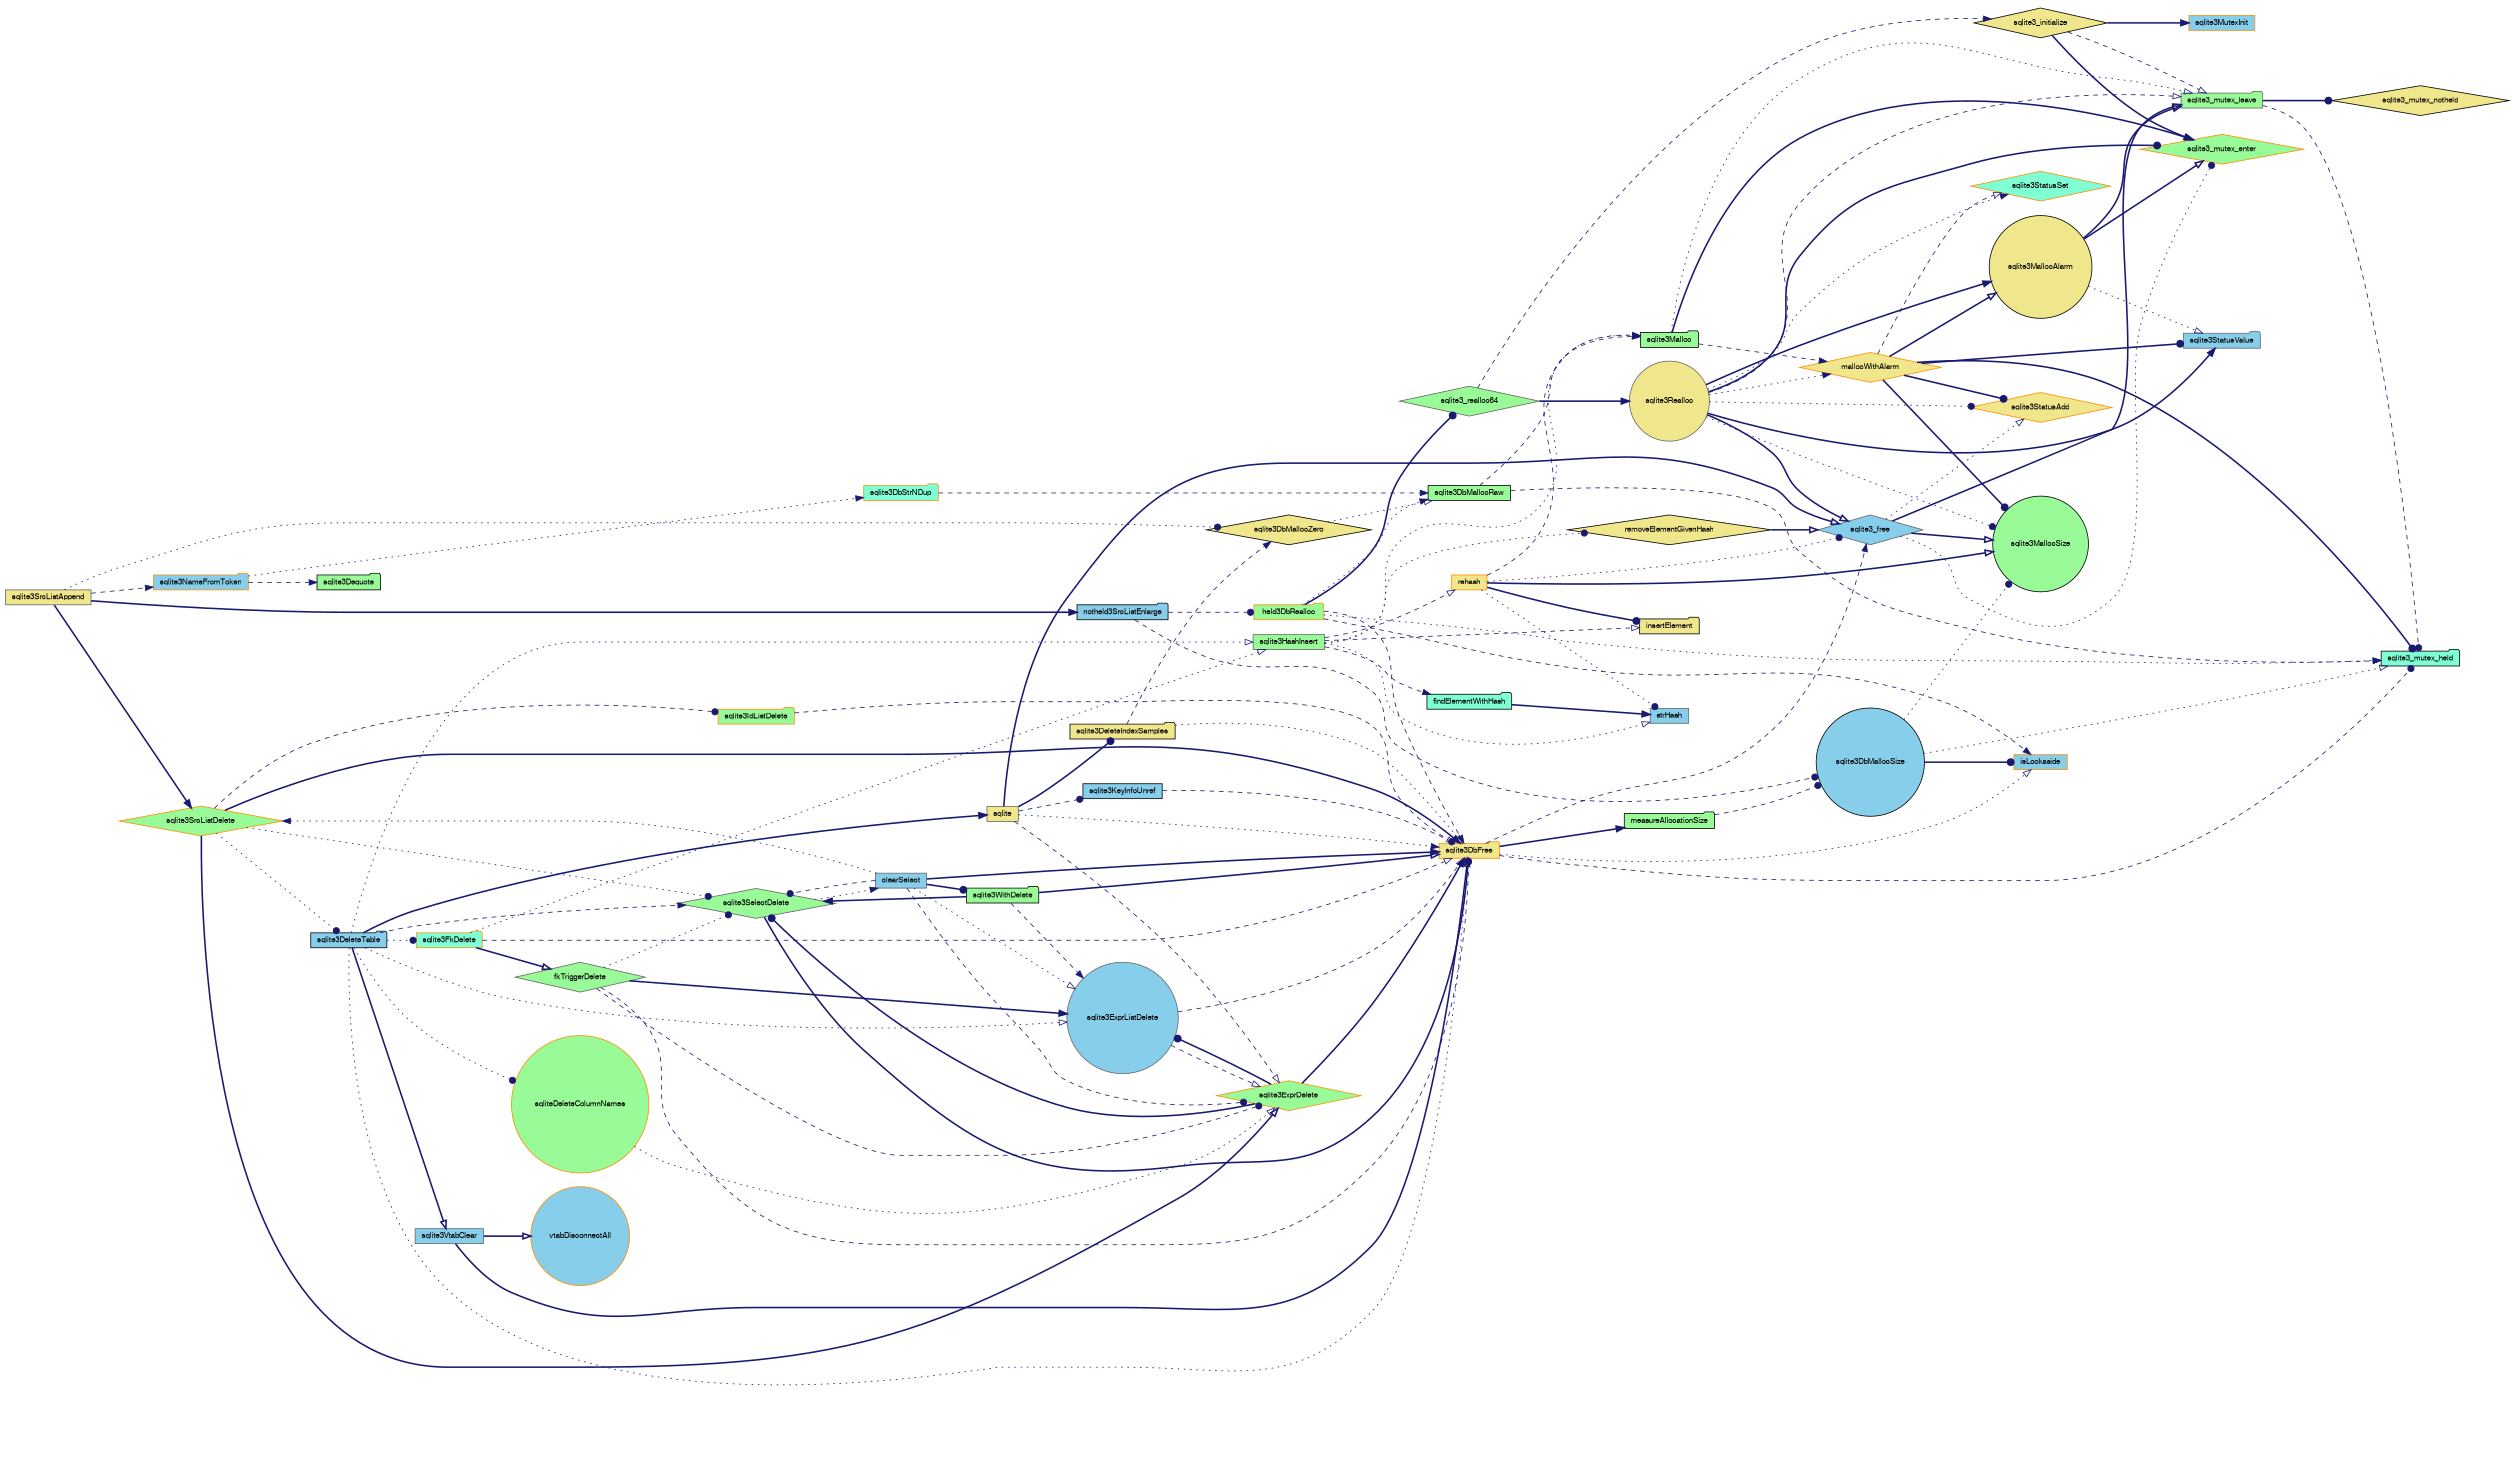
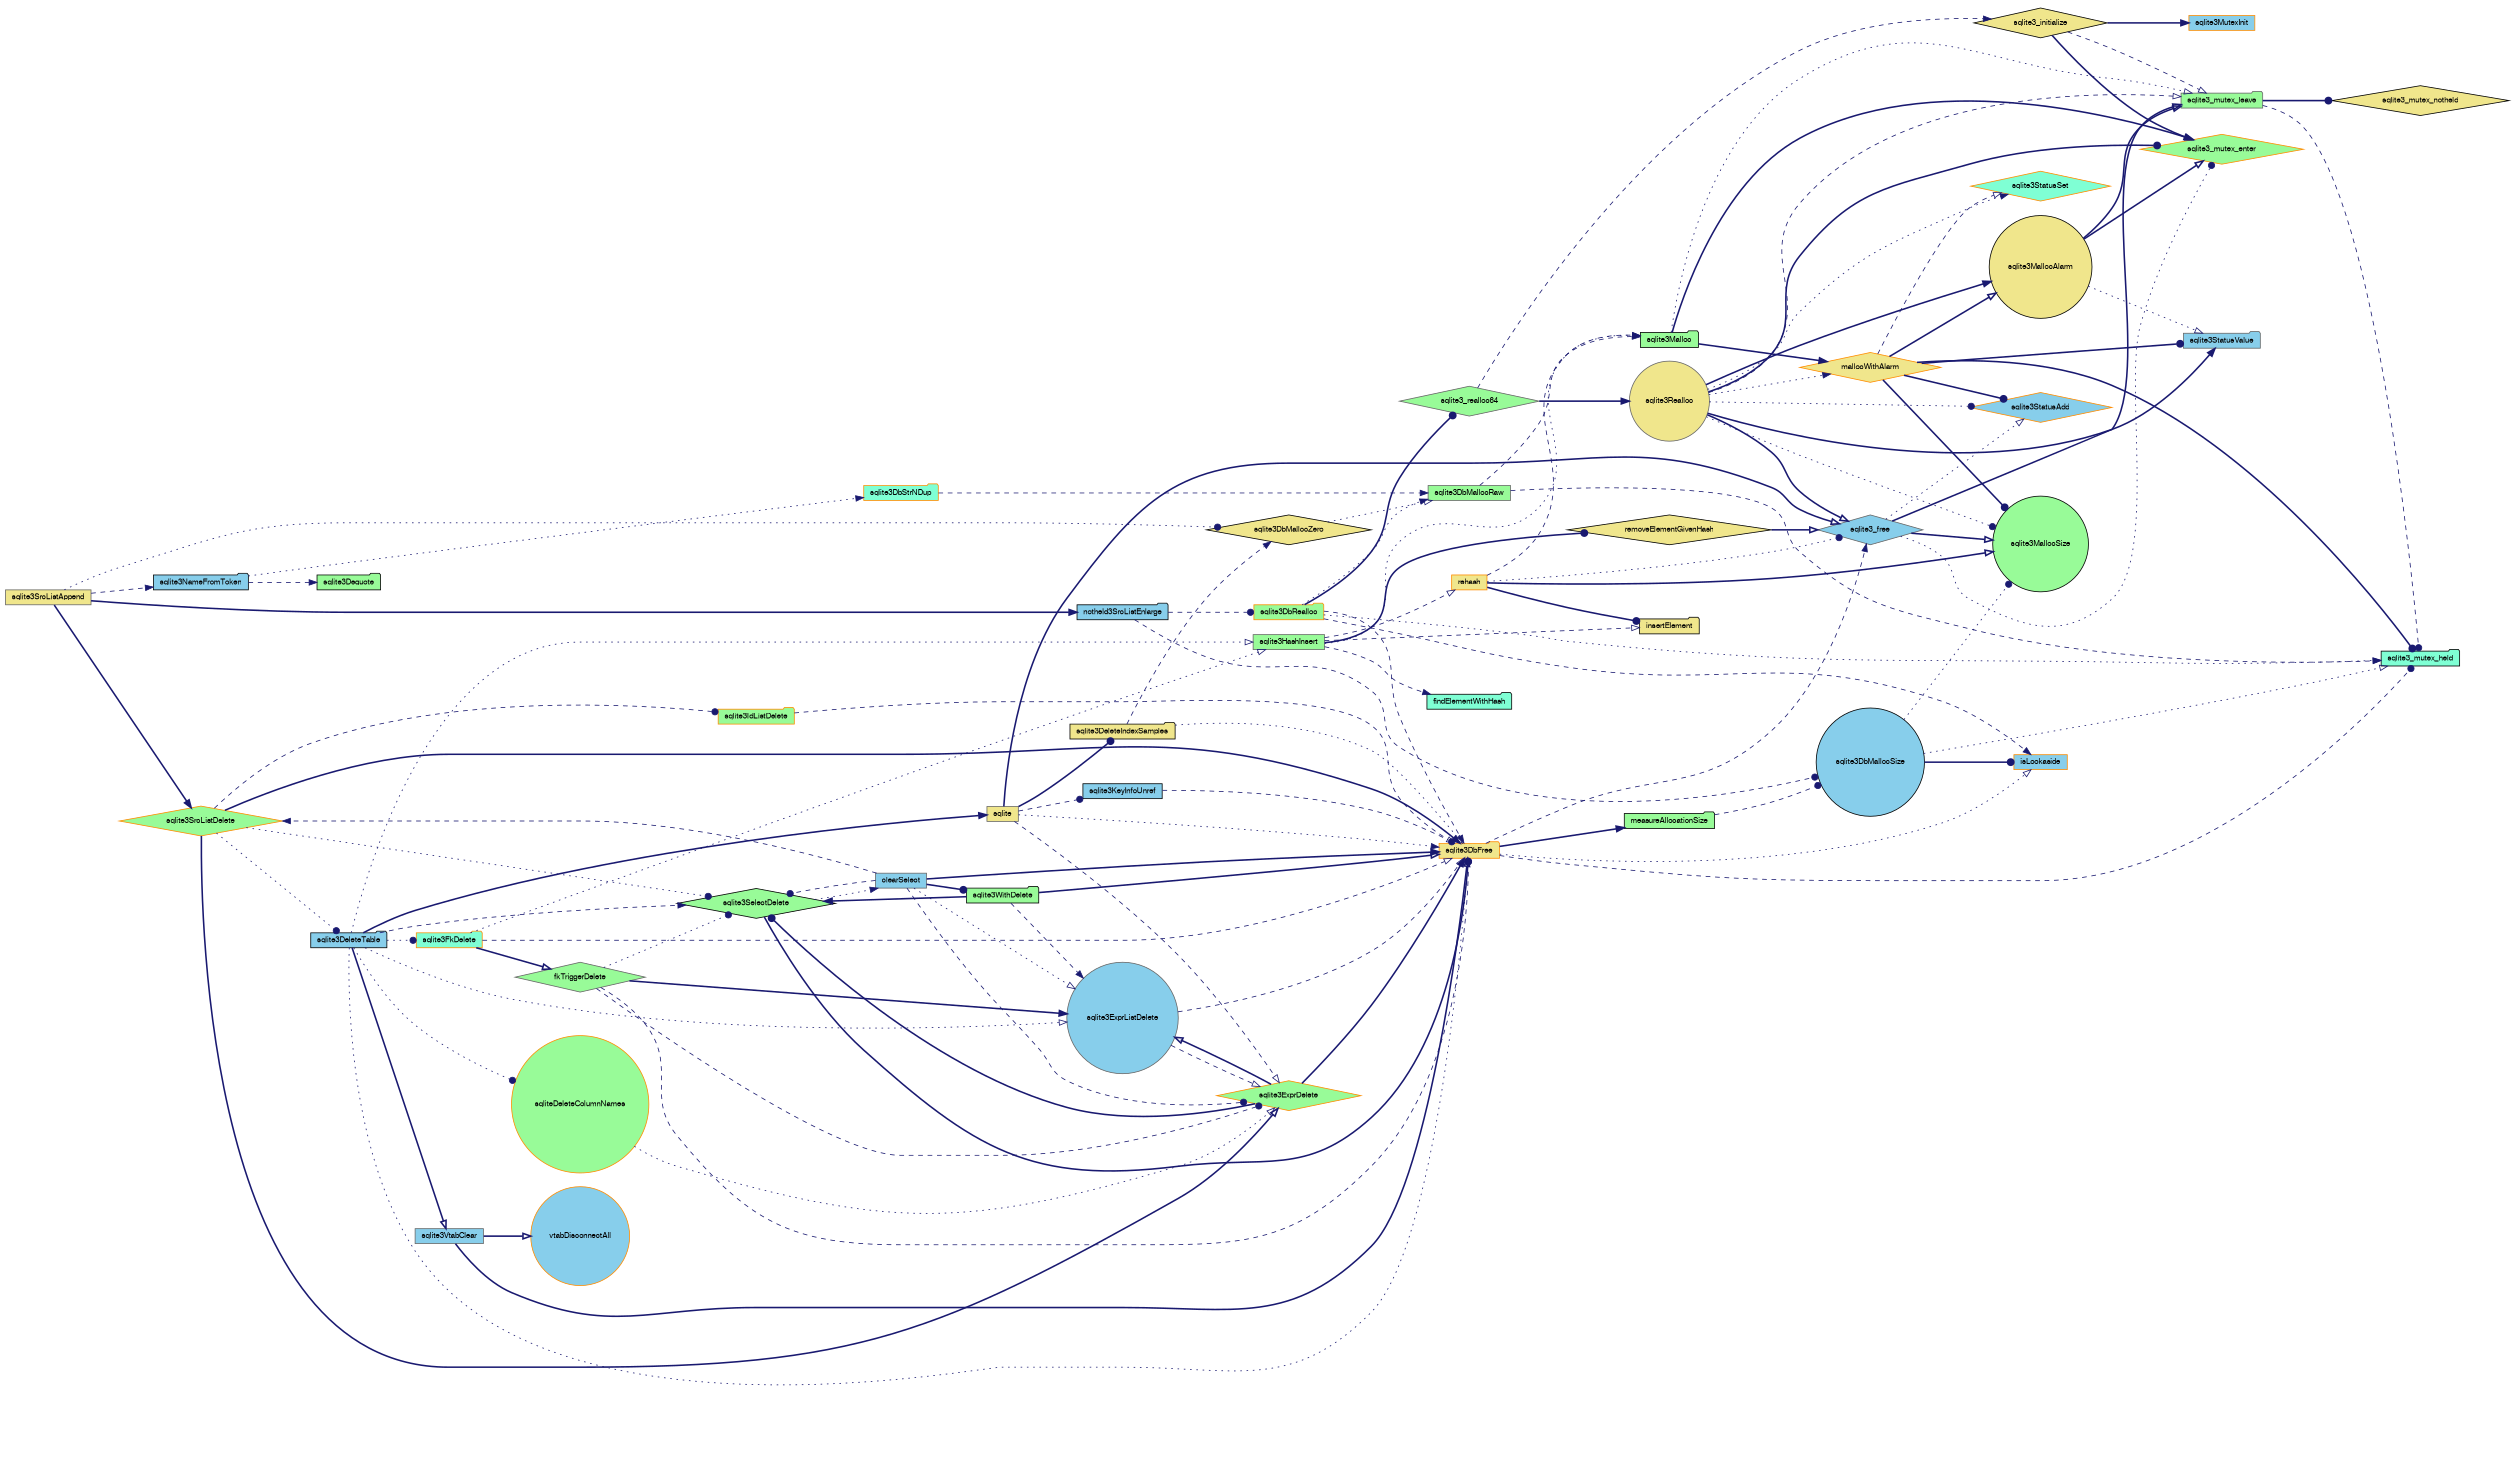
(1759, 352) -> (1759, 352)
(2041, 407) -> (2041, 407)
(1469, 493) -> (1469, 493)
(1431, 554) -> (1431, 554)
(201, 582) -> (201, 582)
(1289, 612) -> (1289, 612)
(1669, 716) -> none
(586, 821) -> (586, 821)
(756, 903) -> (756, 903)
(1226, 1061) -> (1226, 1061)
